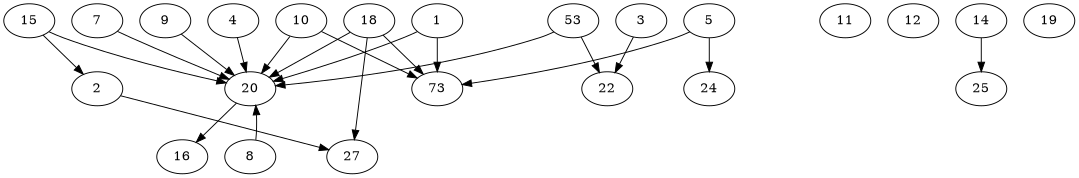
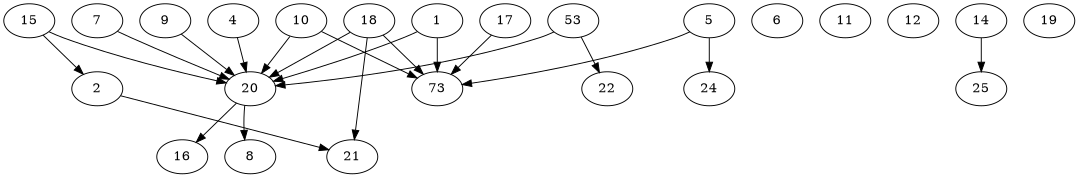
none -> (505, 21)
(641, 21) -> none
none -> (777, 21)
(257, 125) -> (244, 118)
(352, 157) -> (352, 157)
